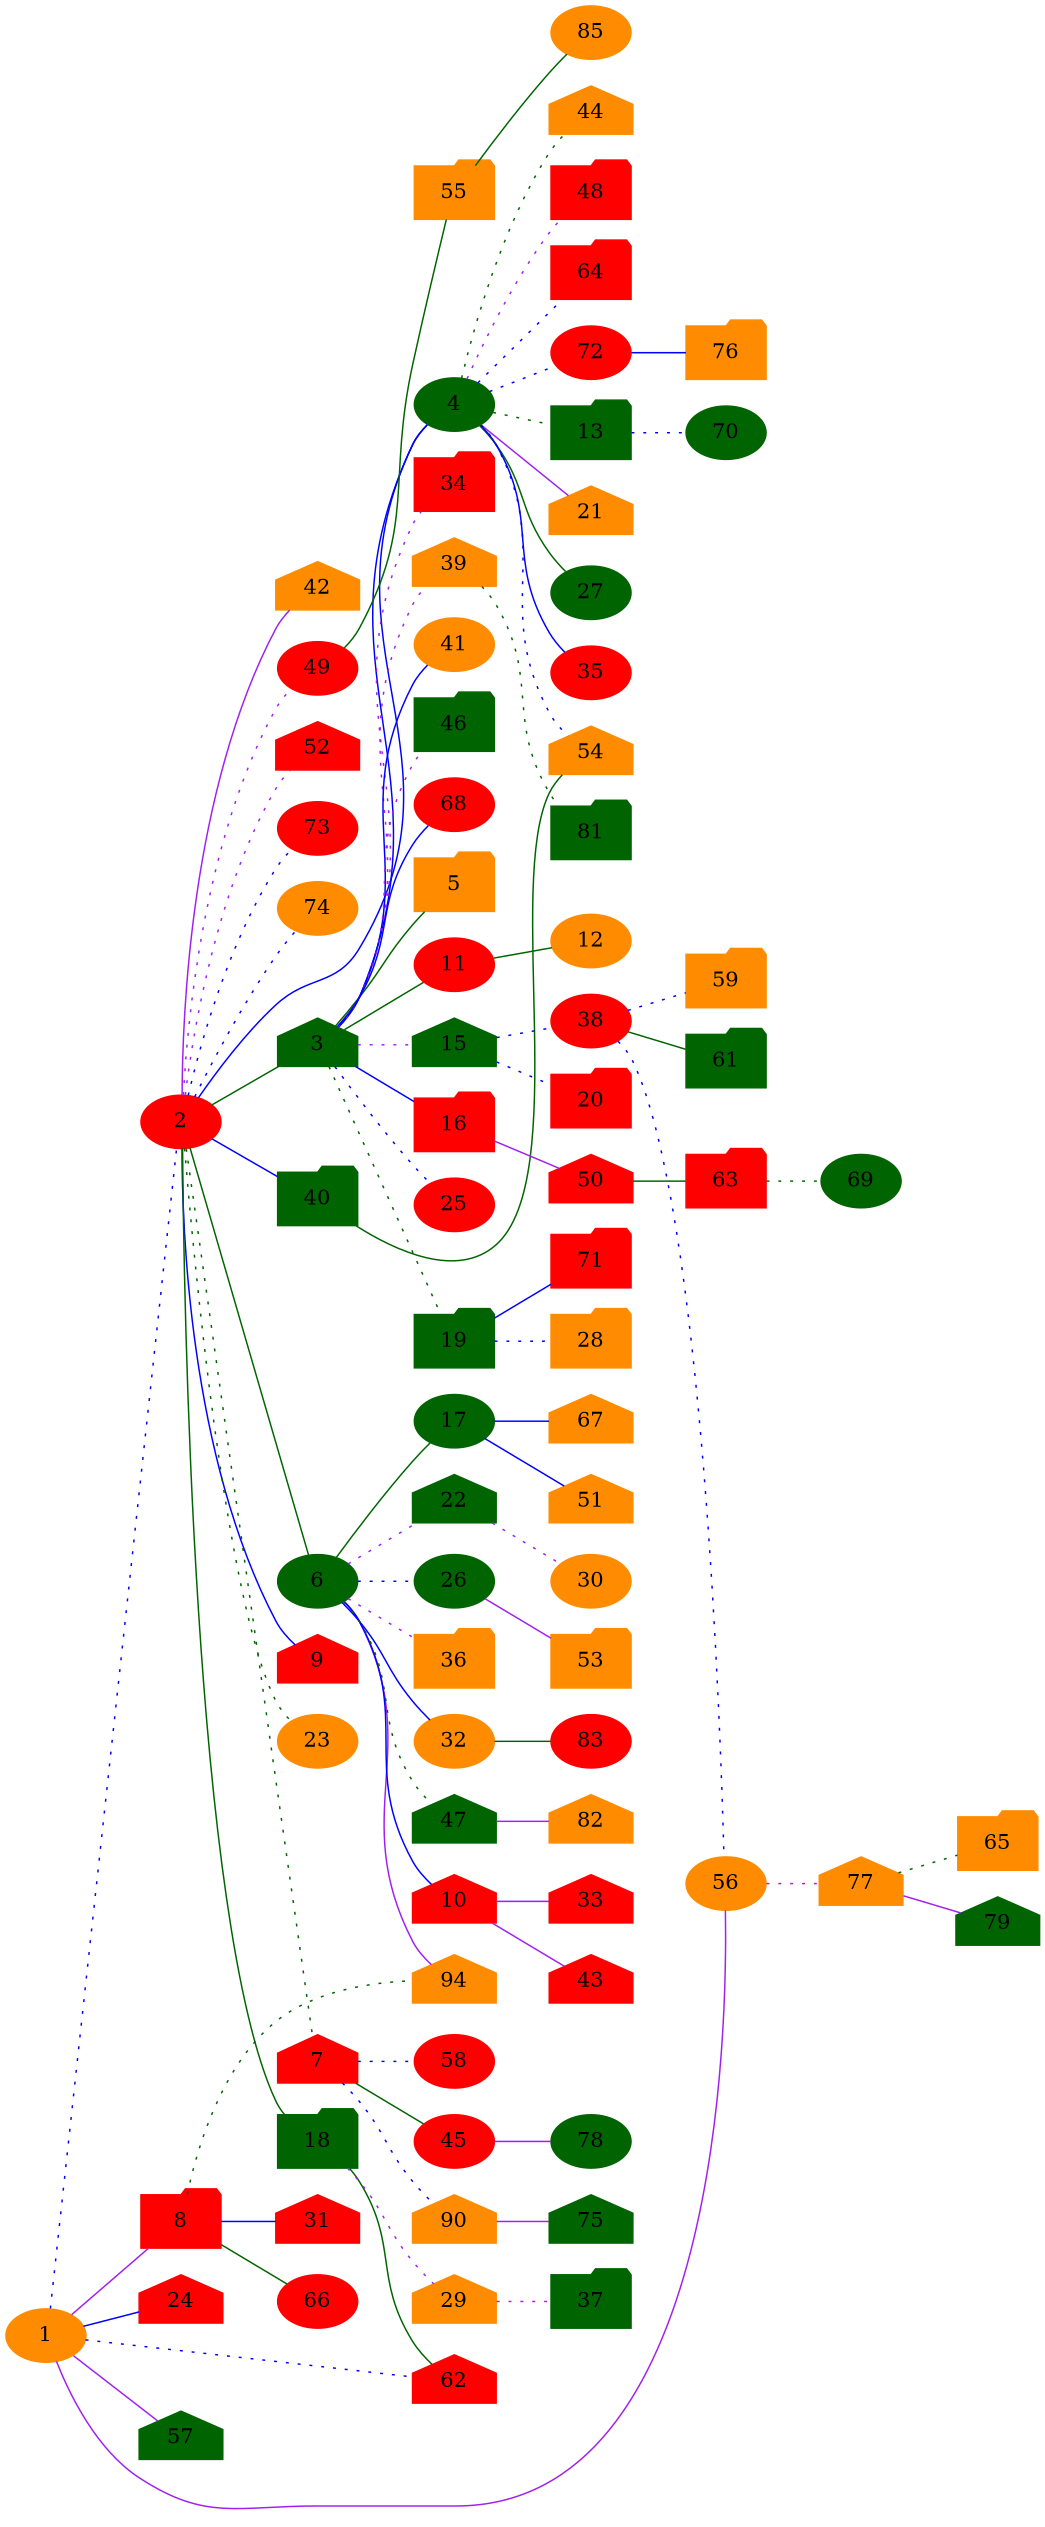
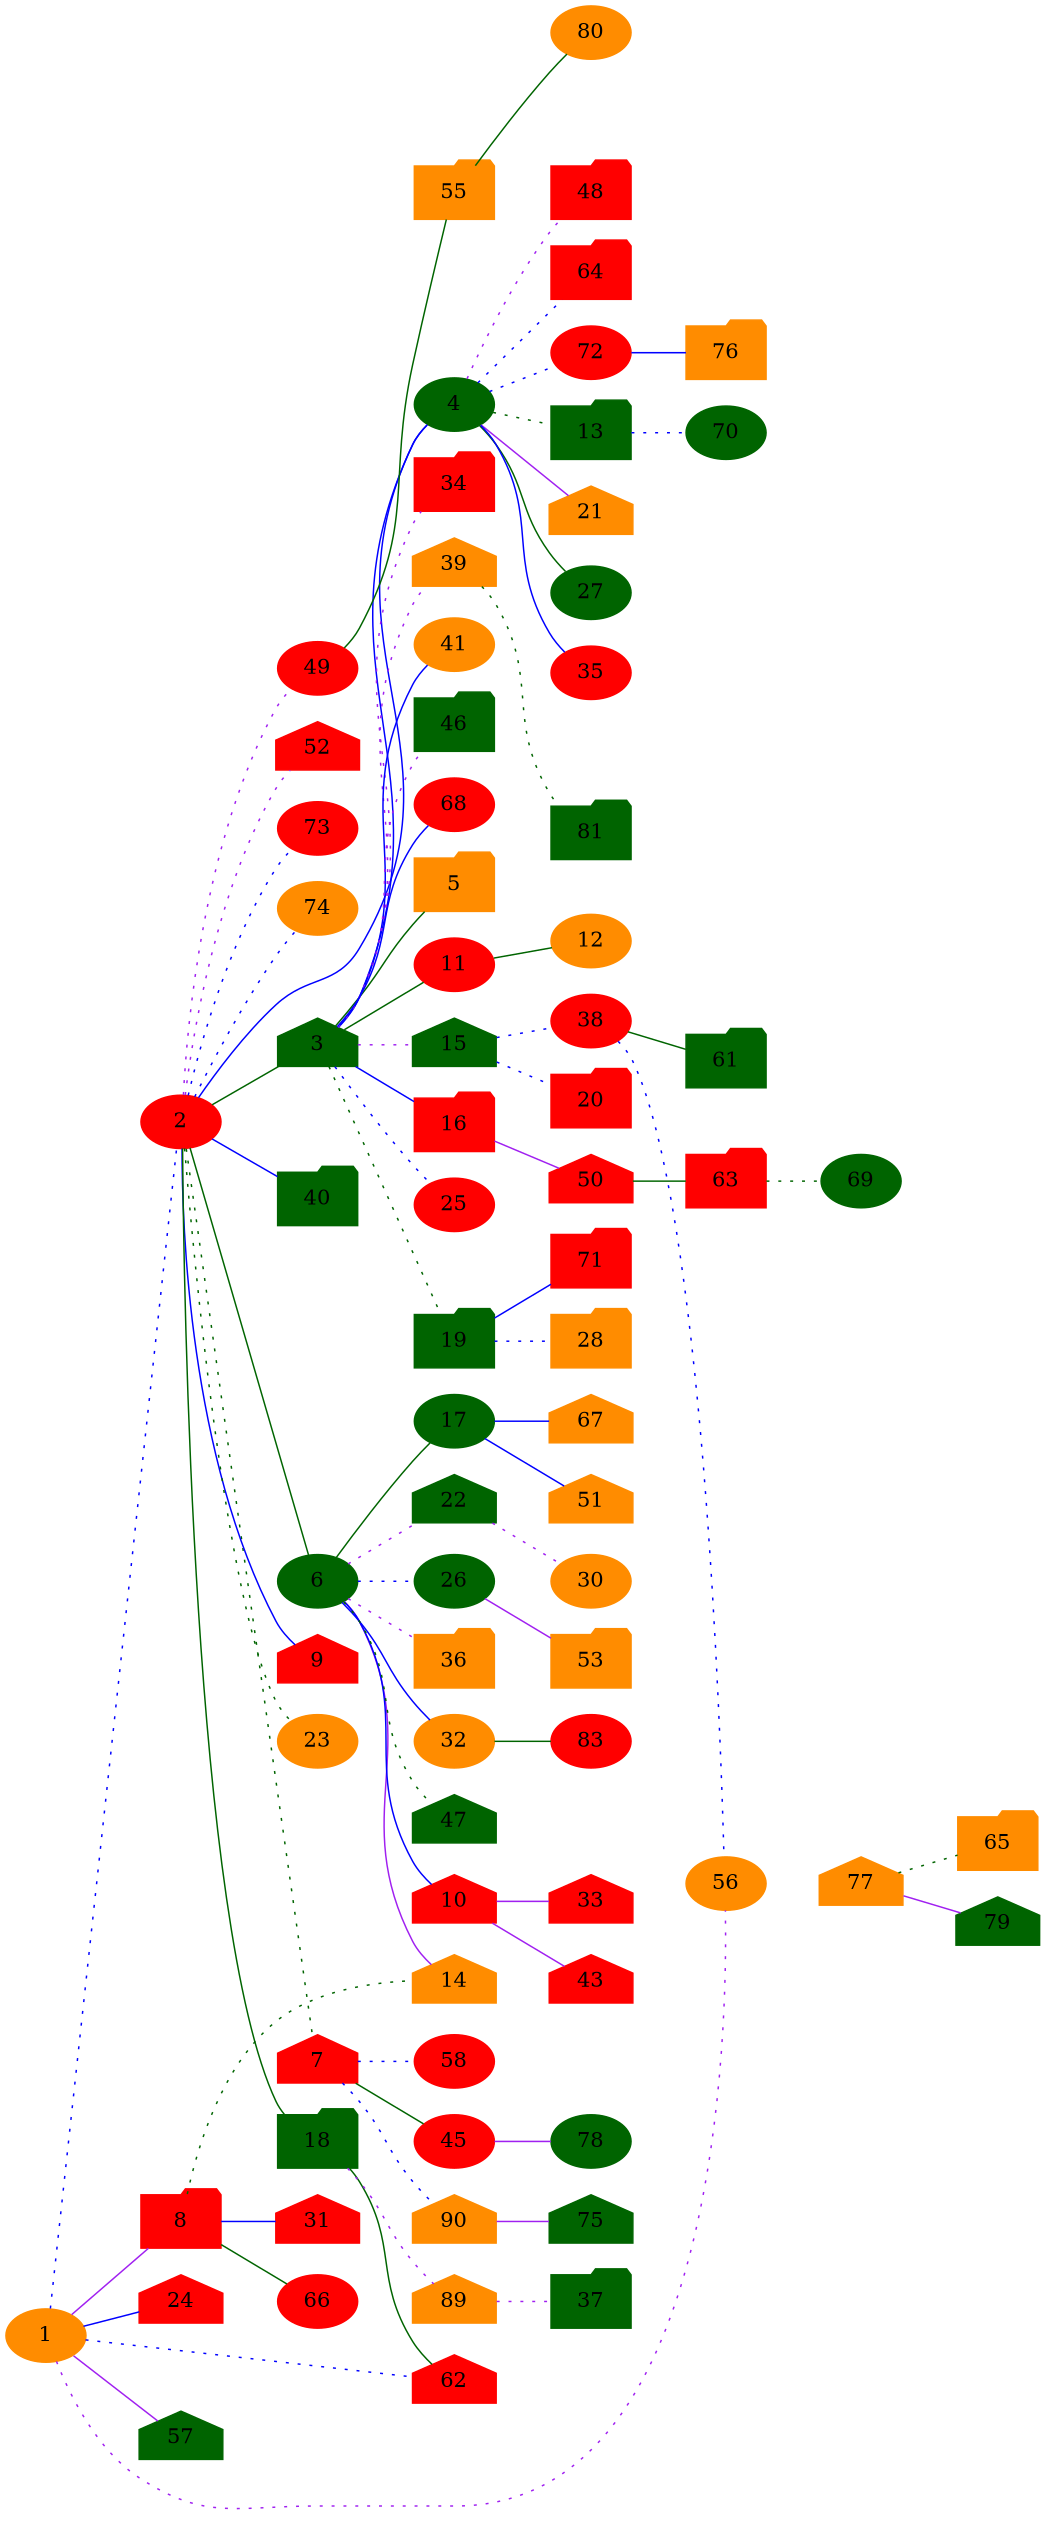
(591, 33) -> (591, 33)
(591, 113) -> none
(318, 588) -> none
(591, 753) -> none
(726, 981) -> none
(591, 1821) -> none
(793, 1884) -> none
(454, 1981) -> (454, 1981)
(454, 2301) -> (454, 2301)
(570, 2463) -> (570, 2463)
